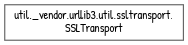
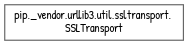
(94, 22) -> (94, 22)
